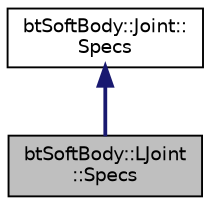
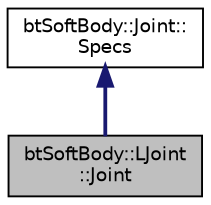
(105, 166) -> (105, 166)
